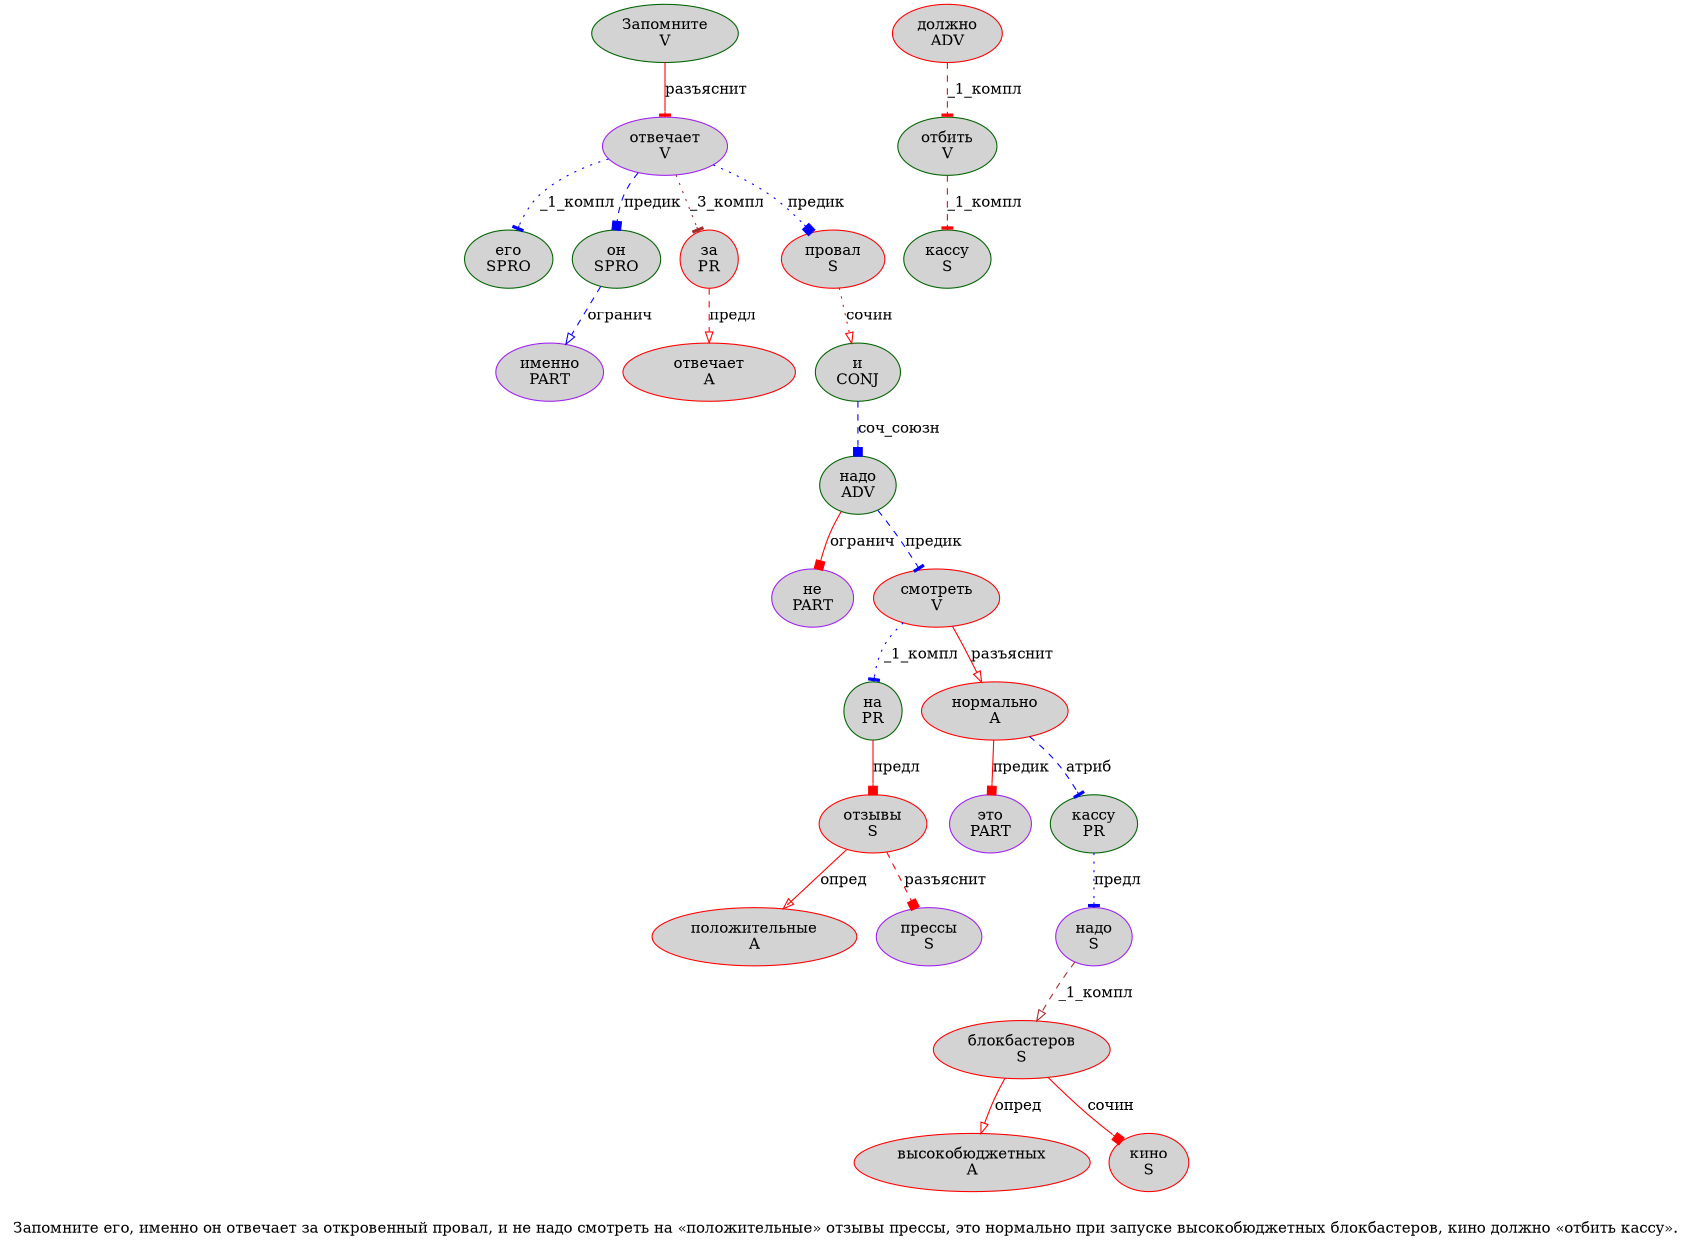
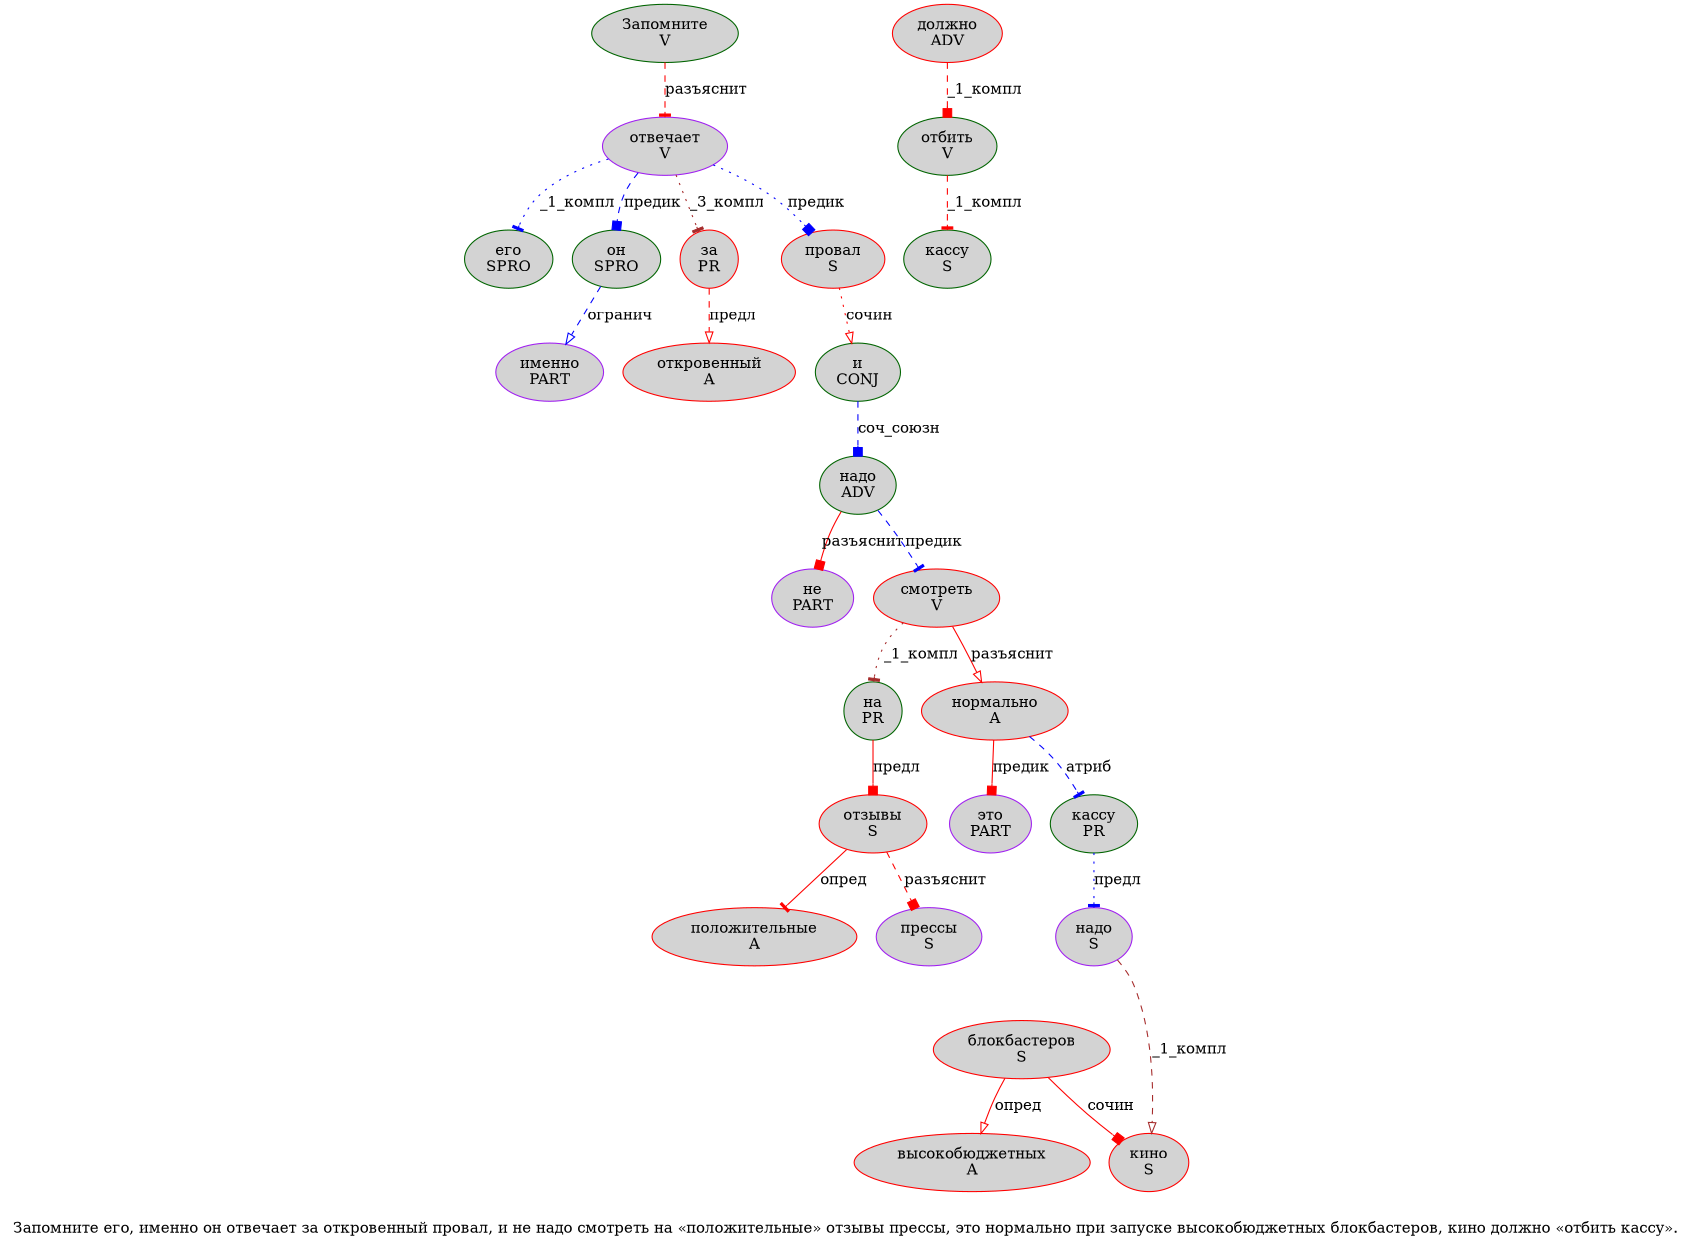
(665, 87) -> (665, 87)
(947, 87) -> (947, 87)
(709, 372) -> (709, 372)
(863, 542) -> (863, 542)
(884, 647) -> (884, 647)
(817, 877) -> (817, 877)
(1058, 986) -> (1148, 1038)
